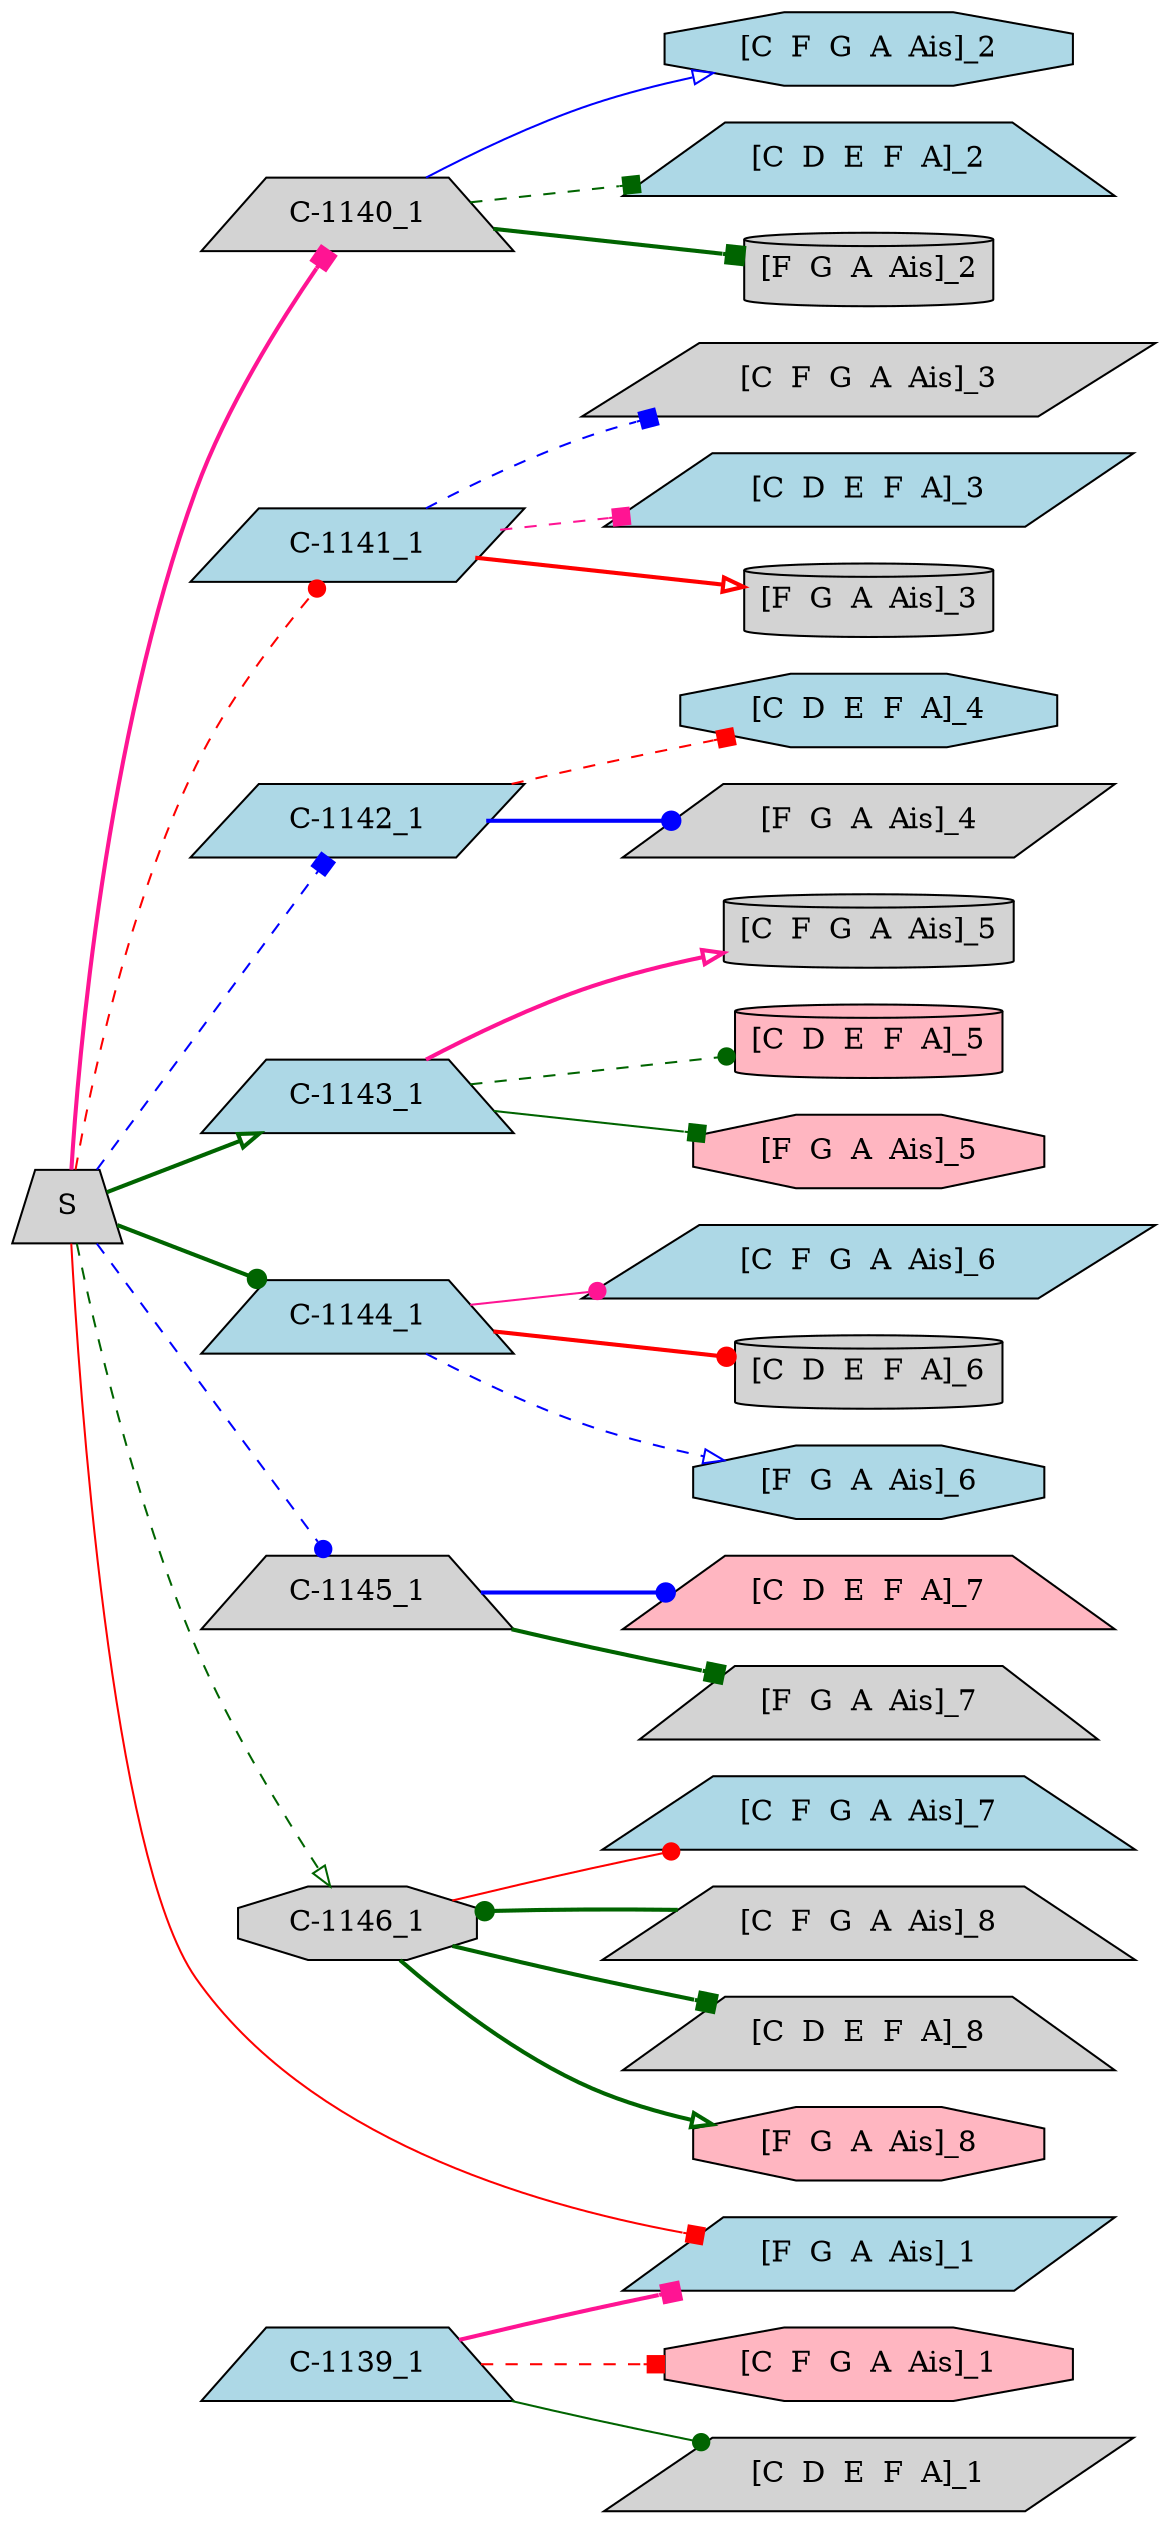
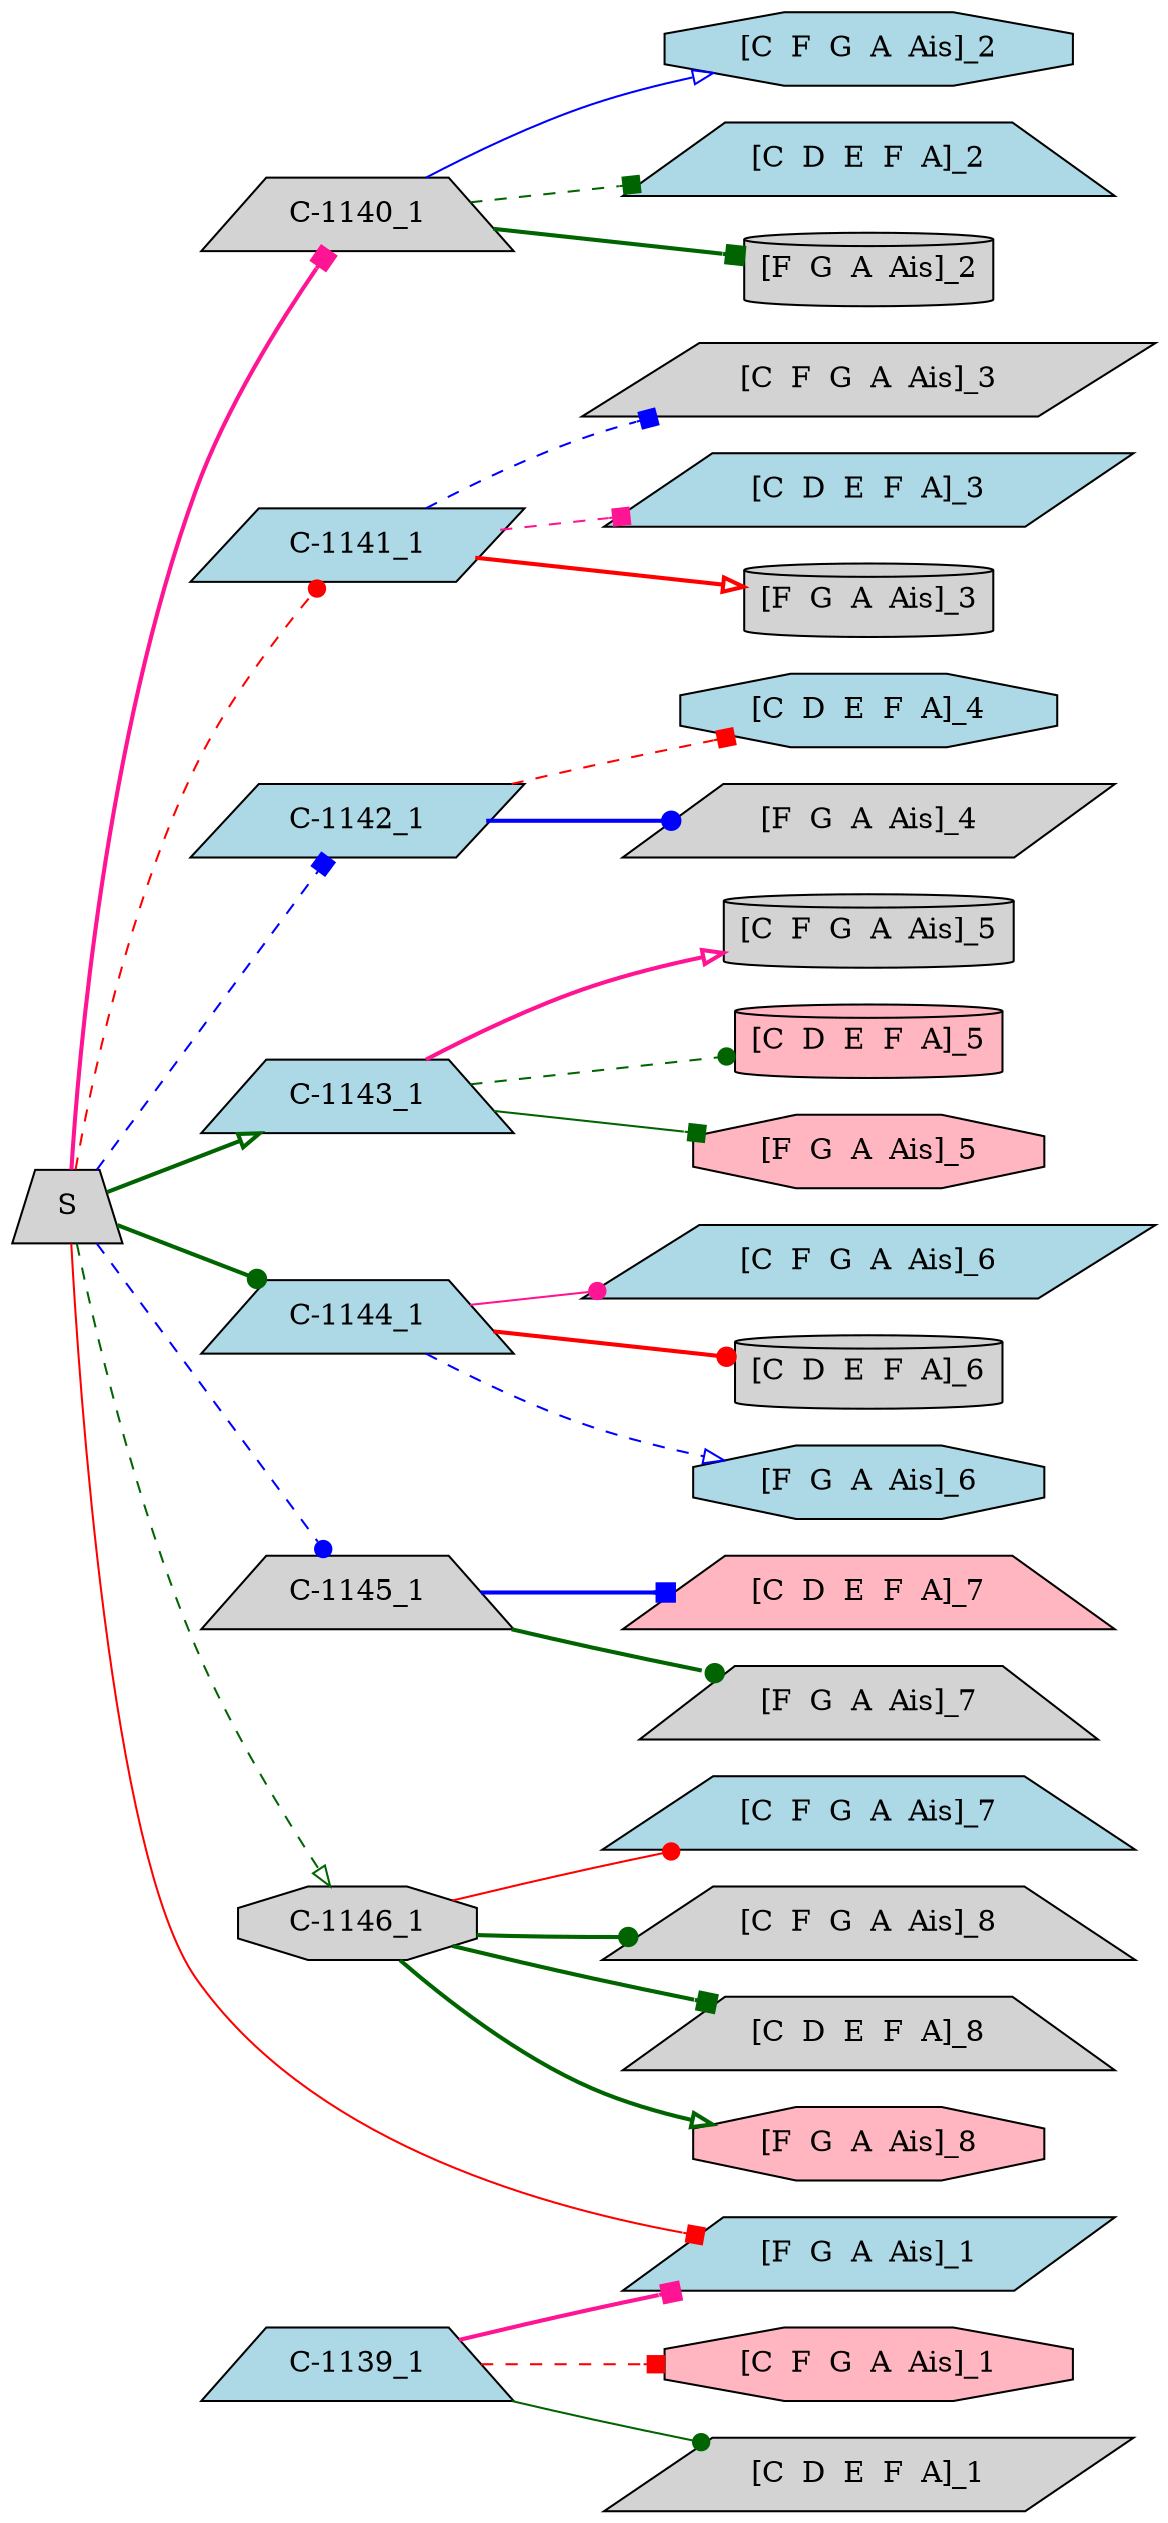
(569, 1592) -> (569, 1592)
(607, 1651) -> (607, 1651)
(585, 1910) -> (548, 1937)
